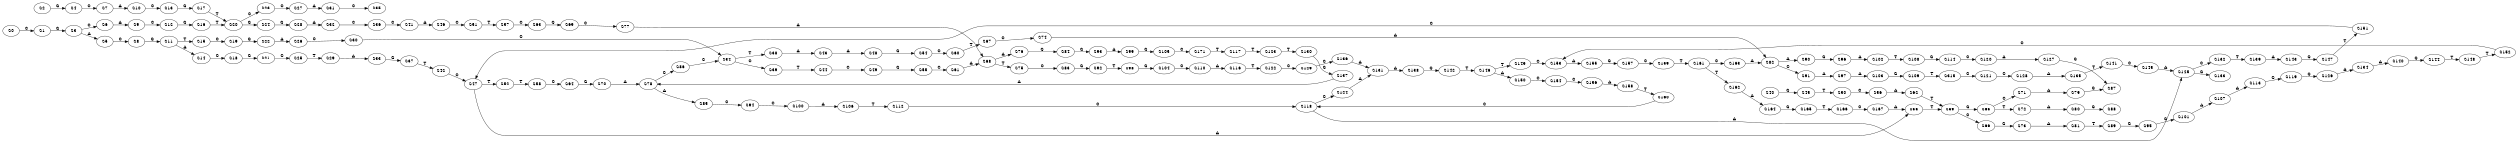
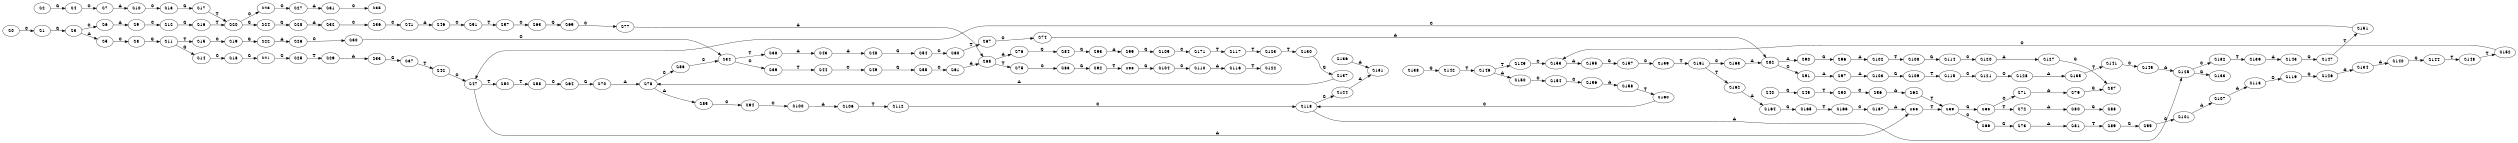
(185, 47) -> (185, 47)
(1306, 68) -> none
(1394, 71) -> none
(1950, 76) -> (1950, 76)
